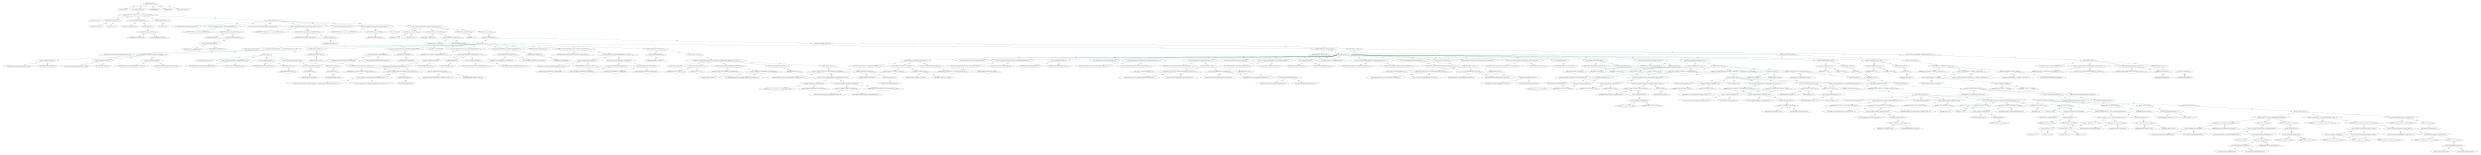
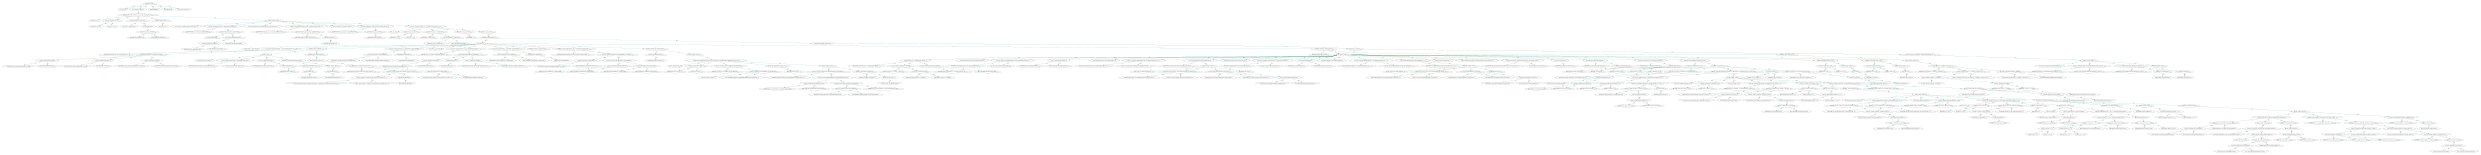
none -> (234, 43)
